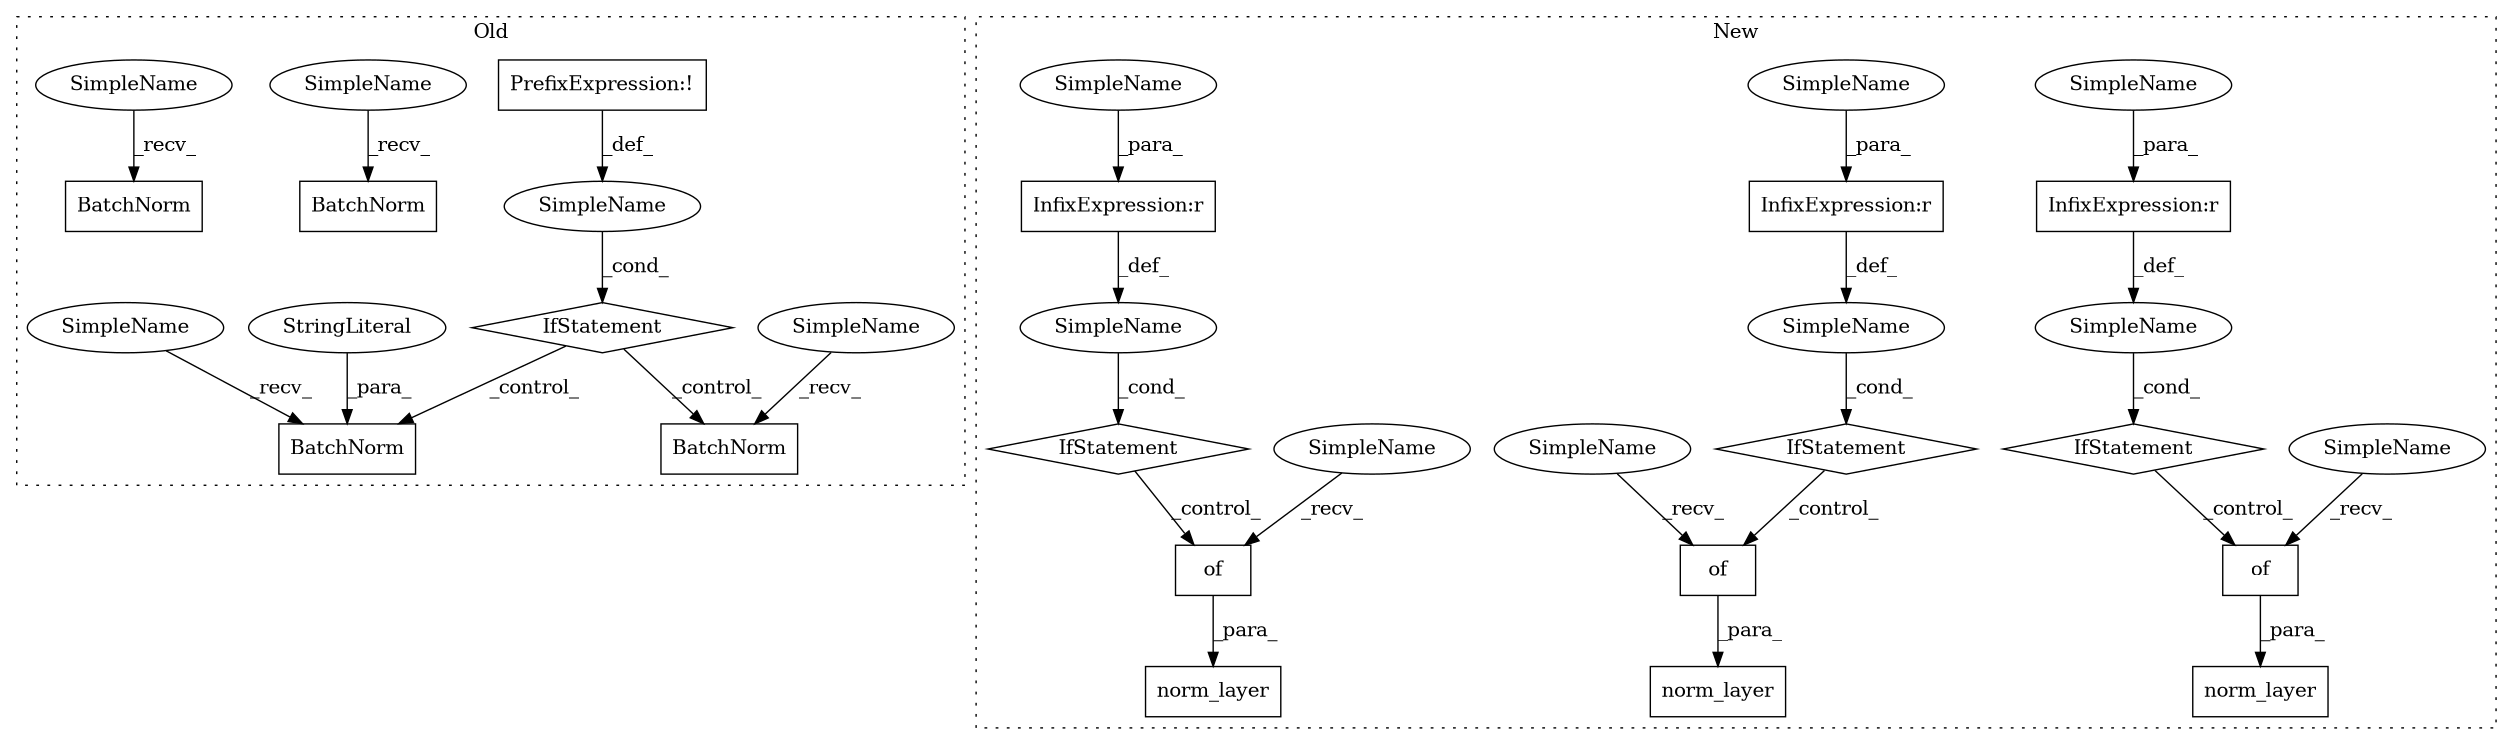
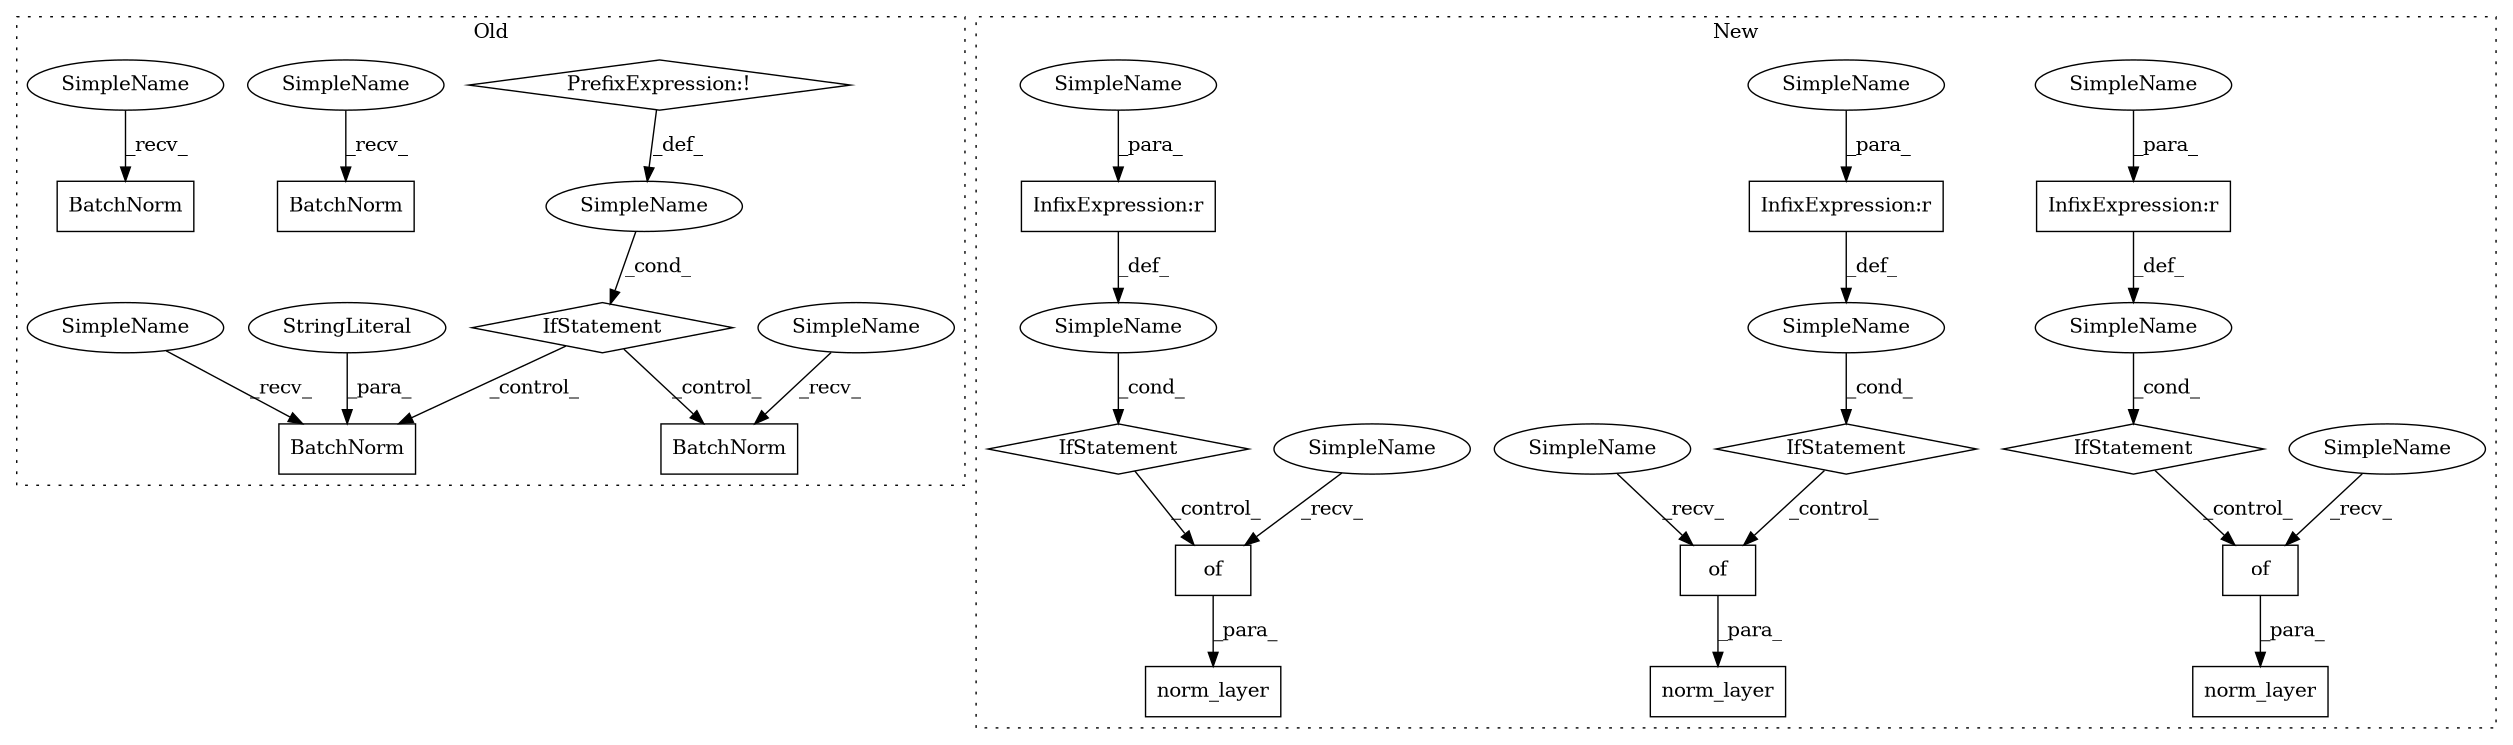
(602, 85) -> (660, 85)
